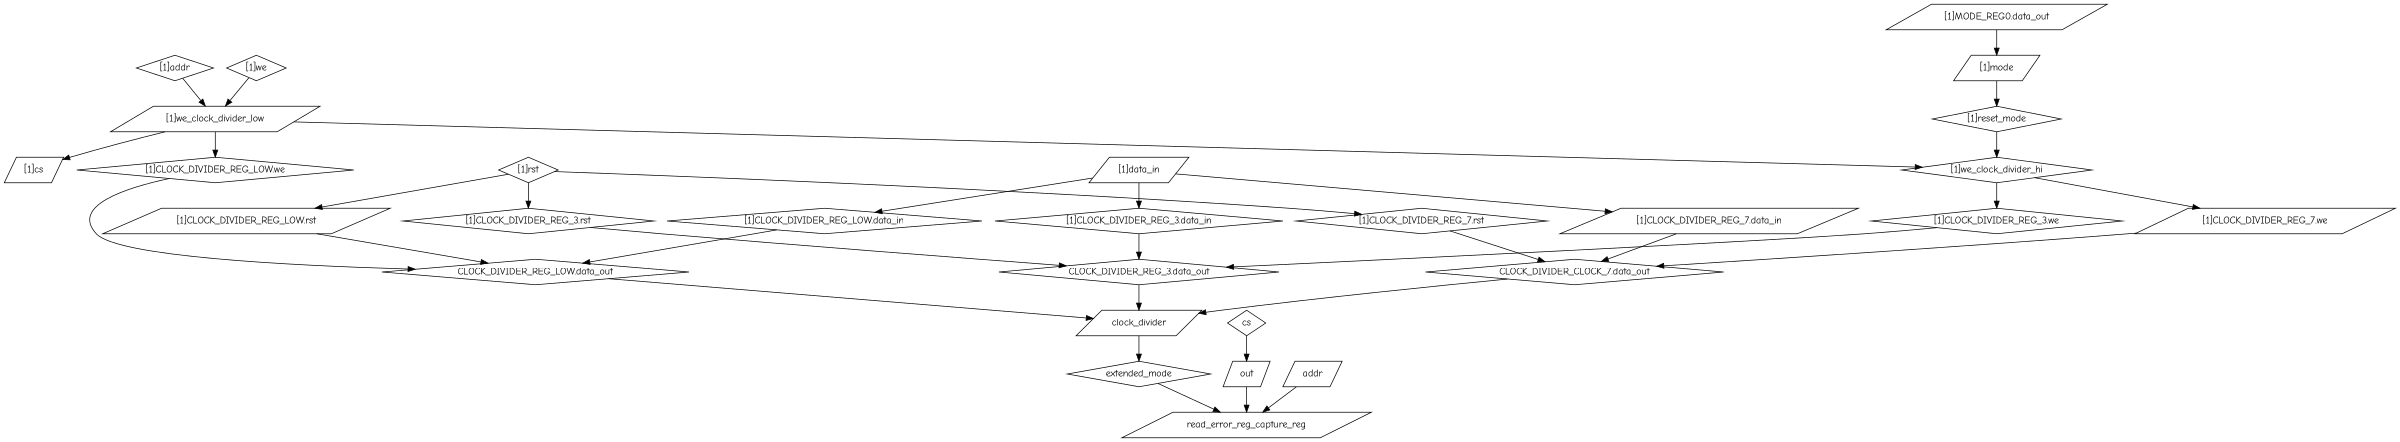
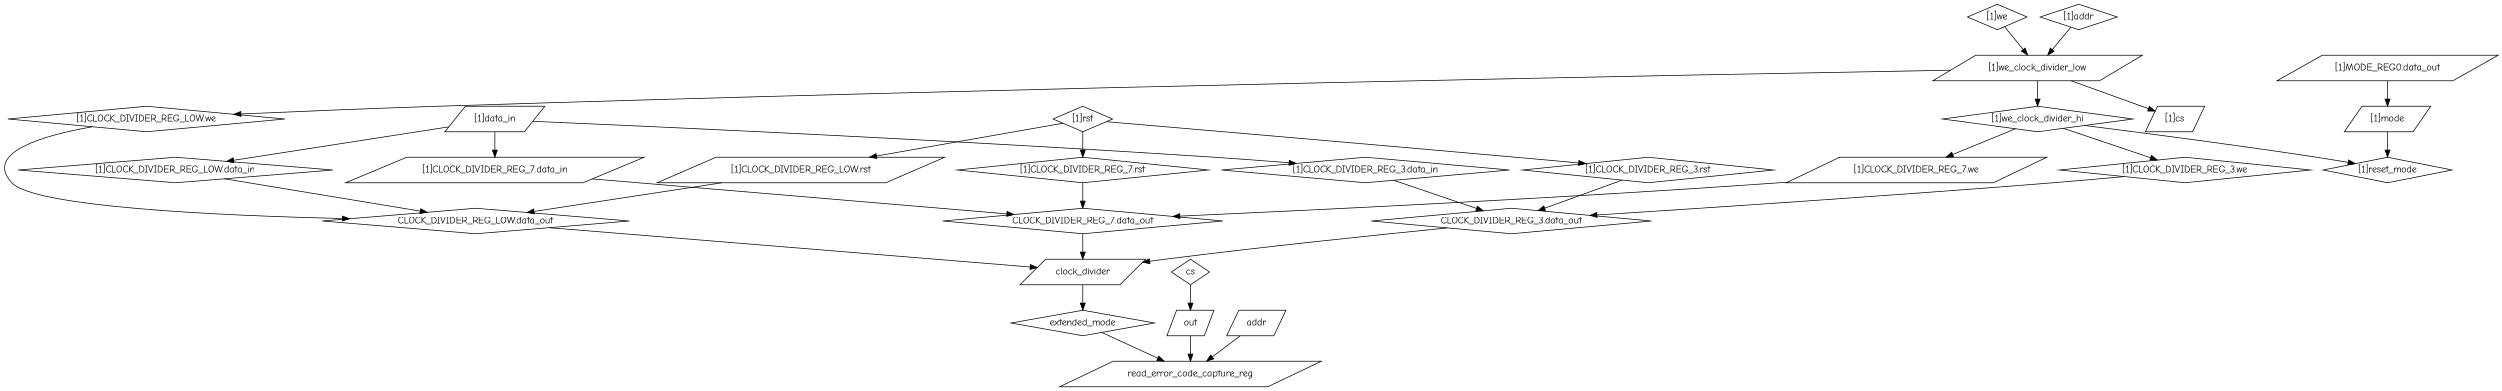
(1997, 141) -> (2216, 143)
(1575, 272) -> (1083, 221)
(1247, 425) -> (1190, 374)
